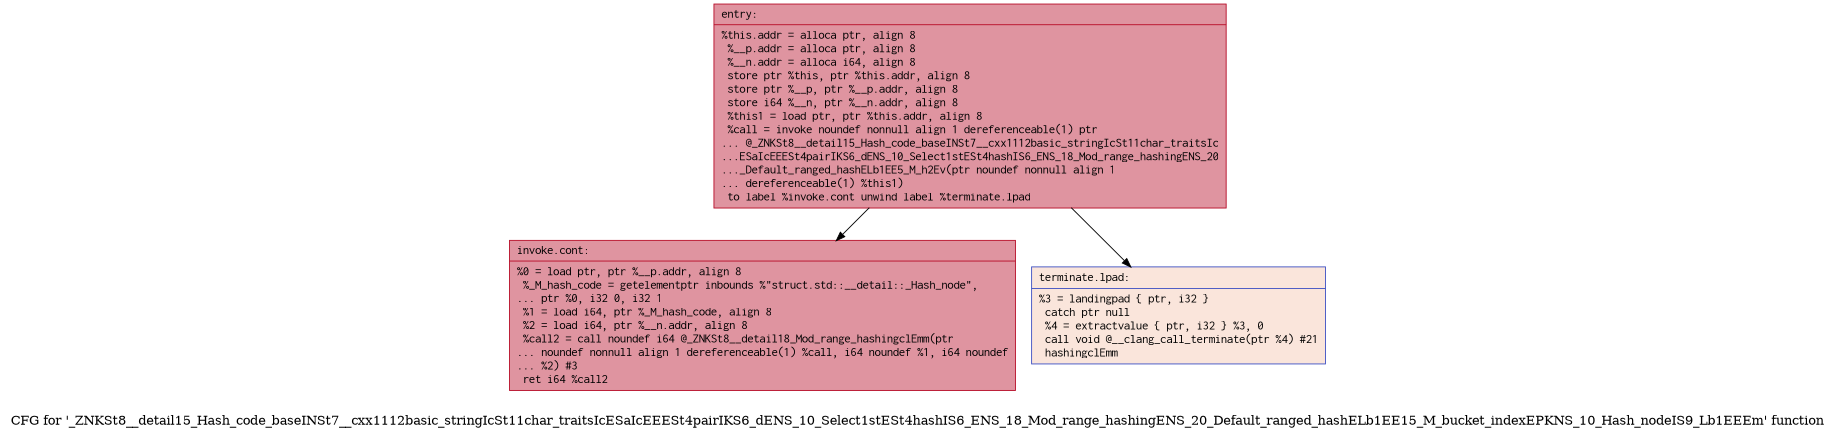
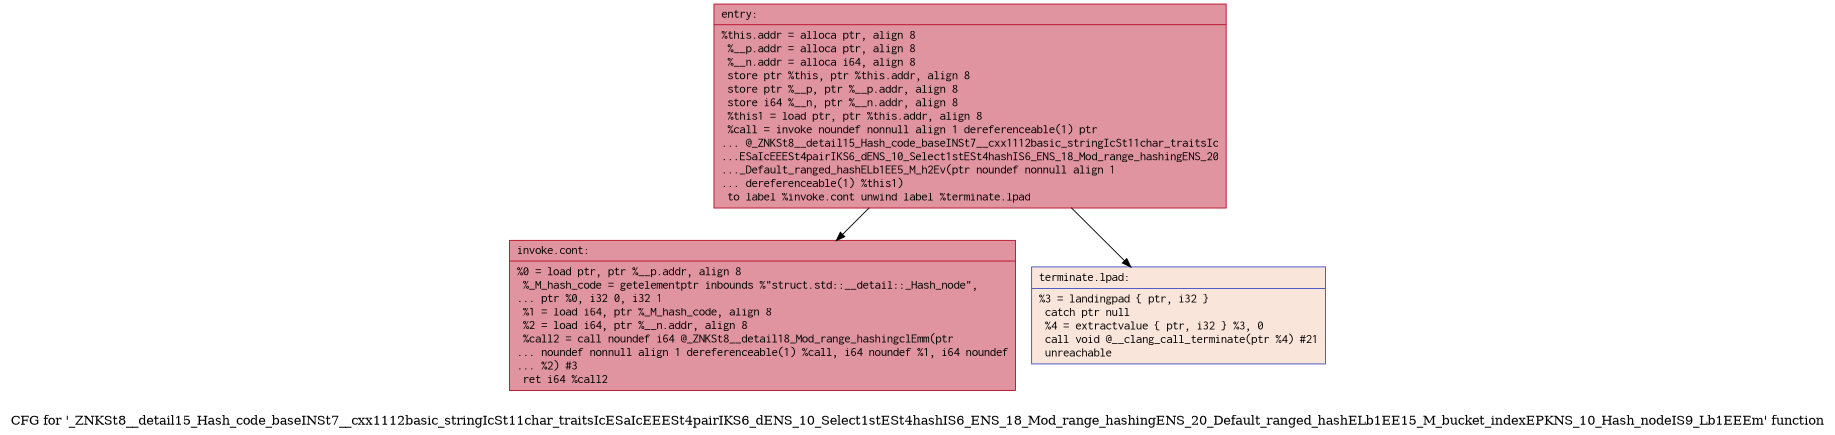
(1078, 353) -> (1076, 353)
